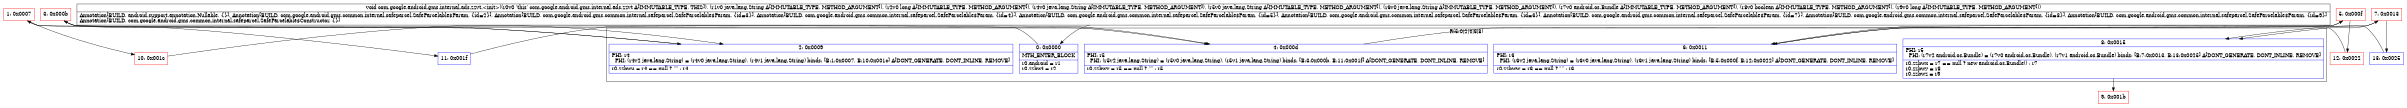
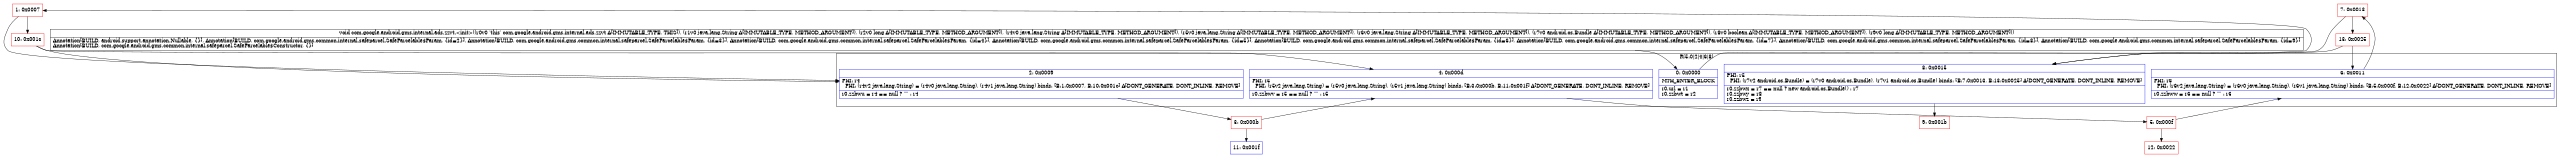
(837, 26) -> (703, 53)
(2066, 26) -> (2353, 56)
(2387, 59) -> (2353, 40)
(1041, 64) -> (1675, 89)
